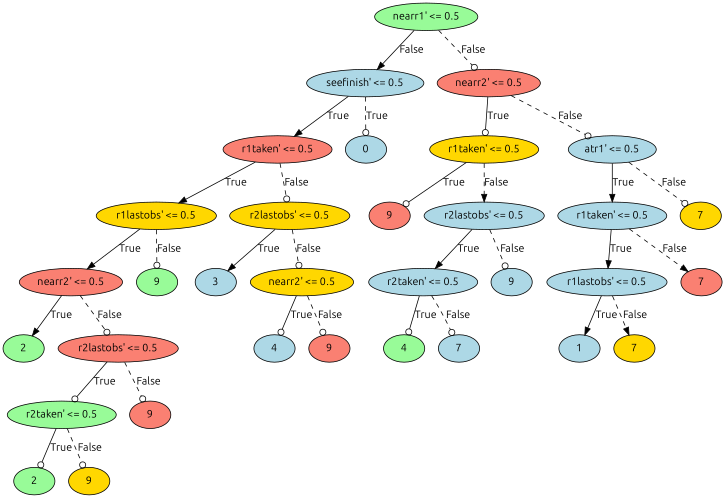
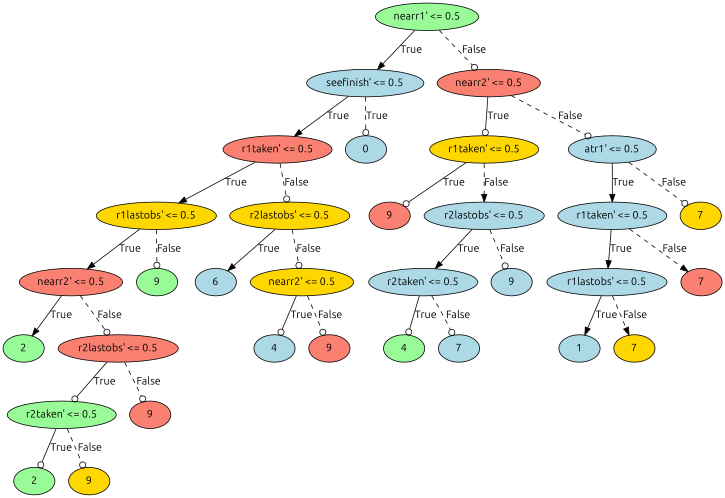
(412, 50) -> (411, 50)
(216, 282) -> (216, 282)
